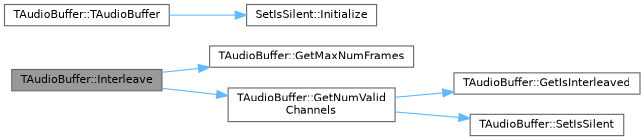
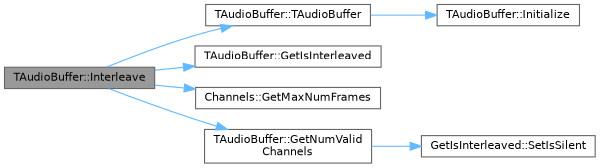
(312, 15) -> (508, 15)
none -> (163, 46)
(312, 57) -> (288, 98)
(419, 95) -> (169, 69)
(547, 125) -> (508, 146)
